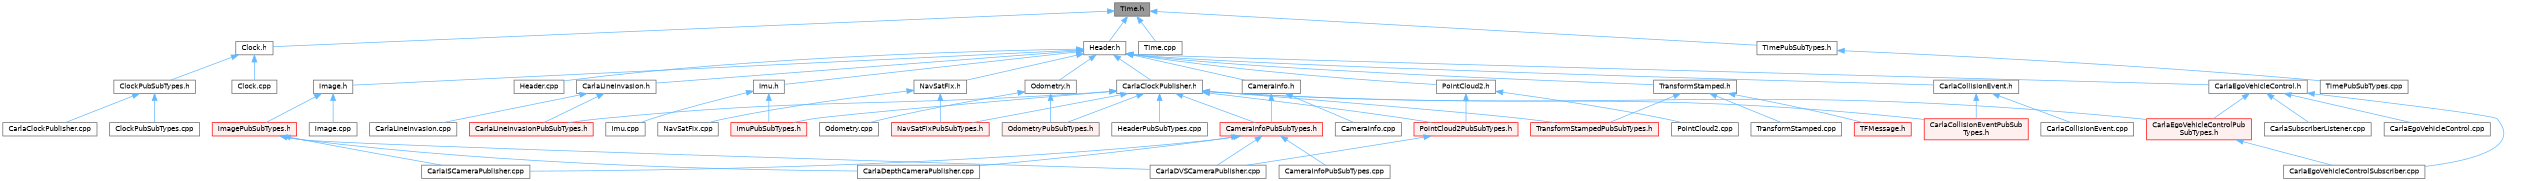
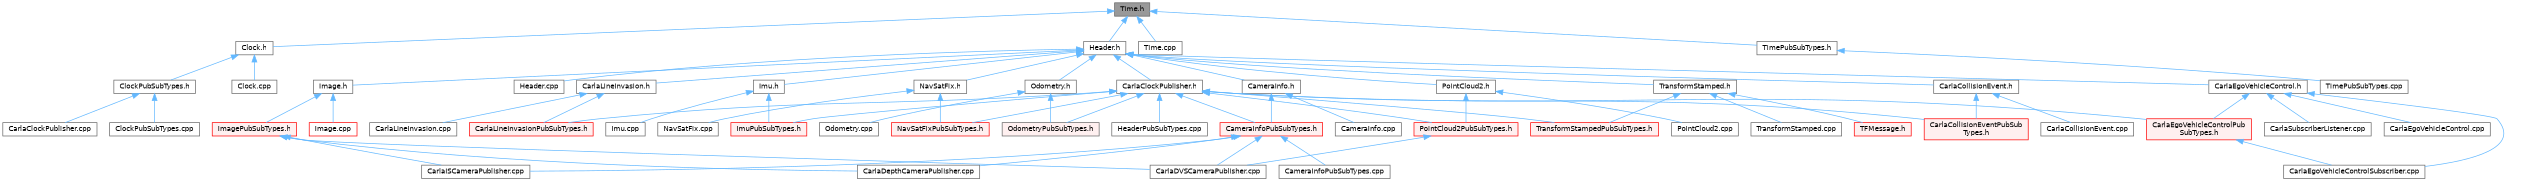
(333, 129) -> (333, 129)
